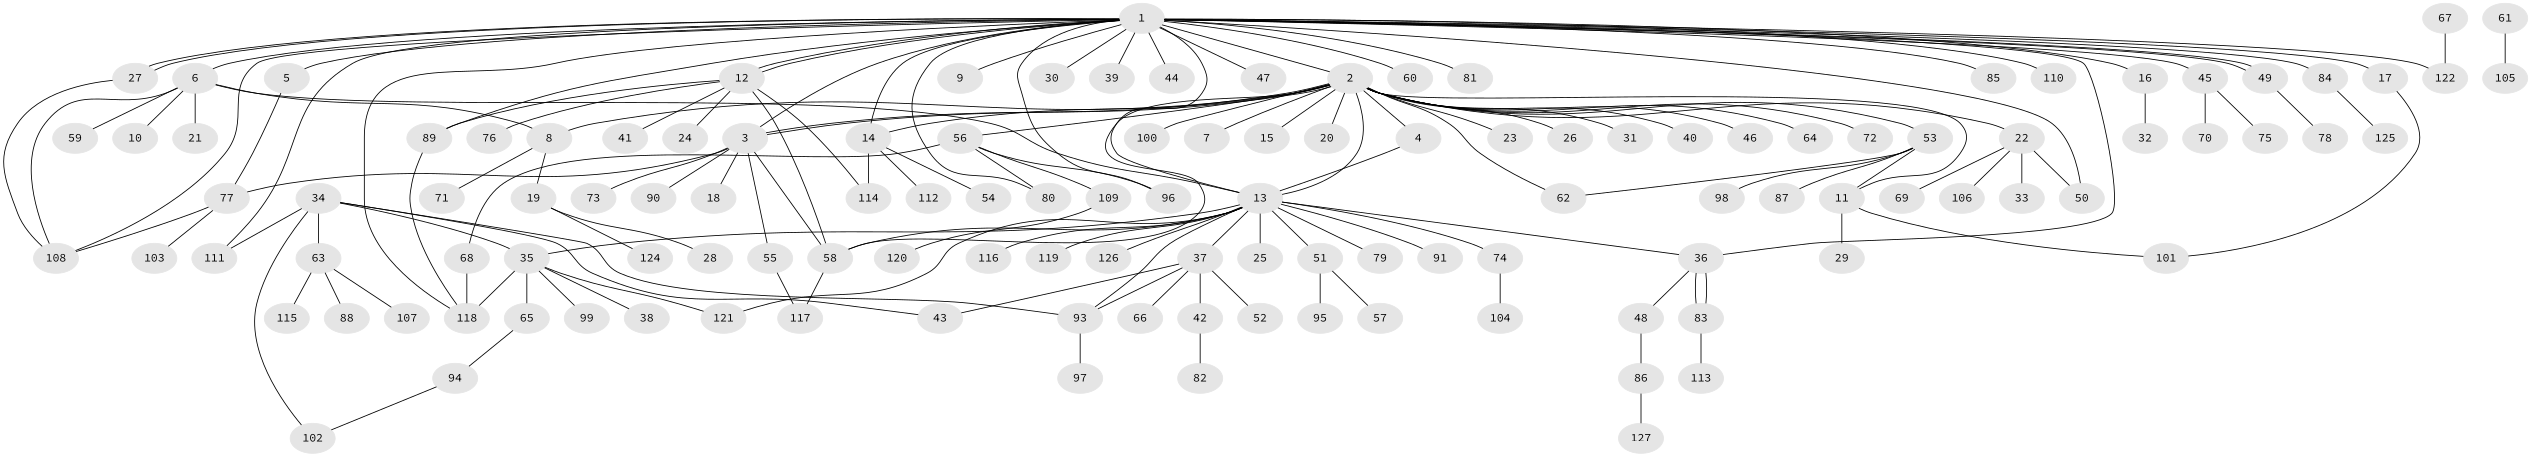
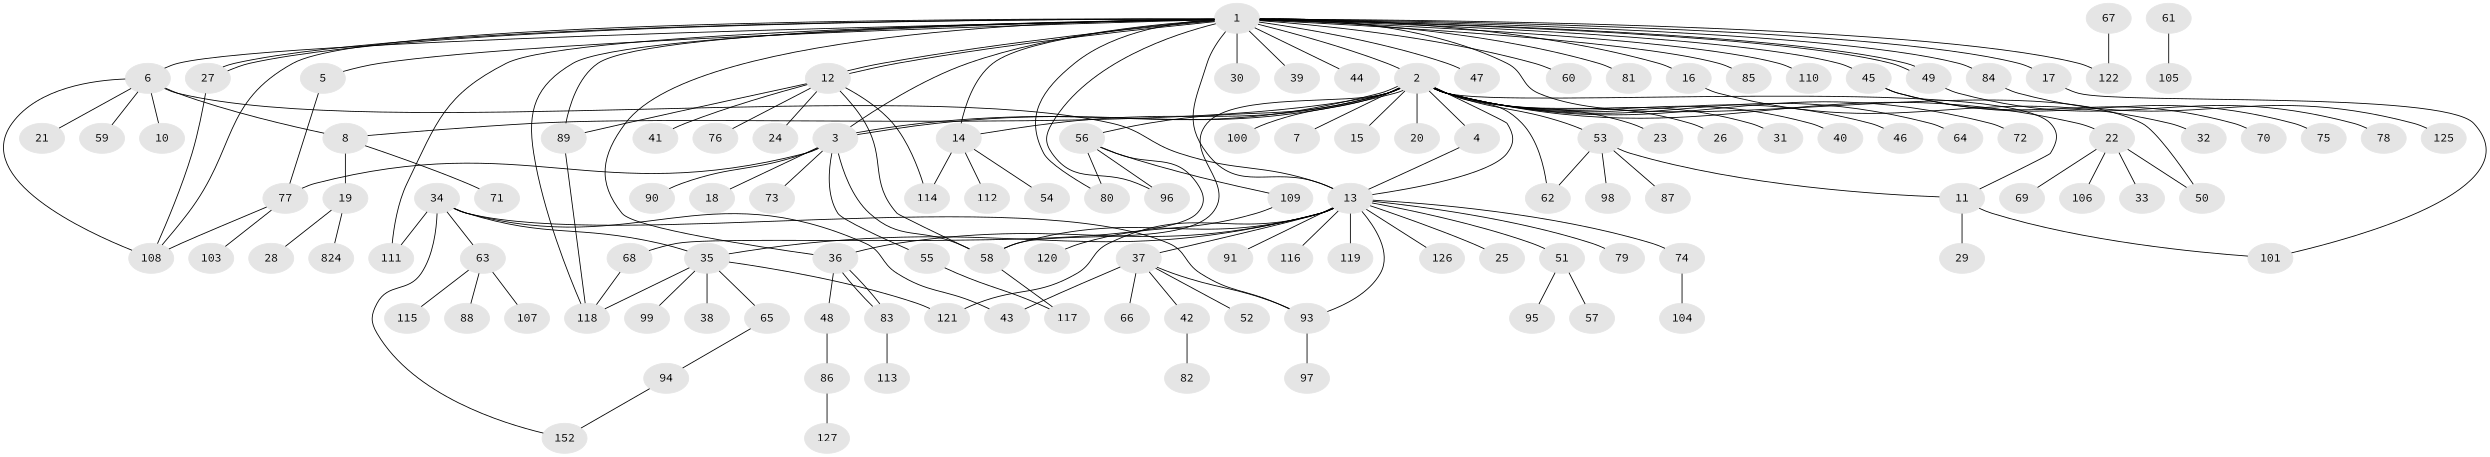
(960, 78) -> none
(650, 258) -> (331, 258)
(313, 438) -> (565, 438)
